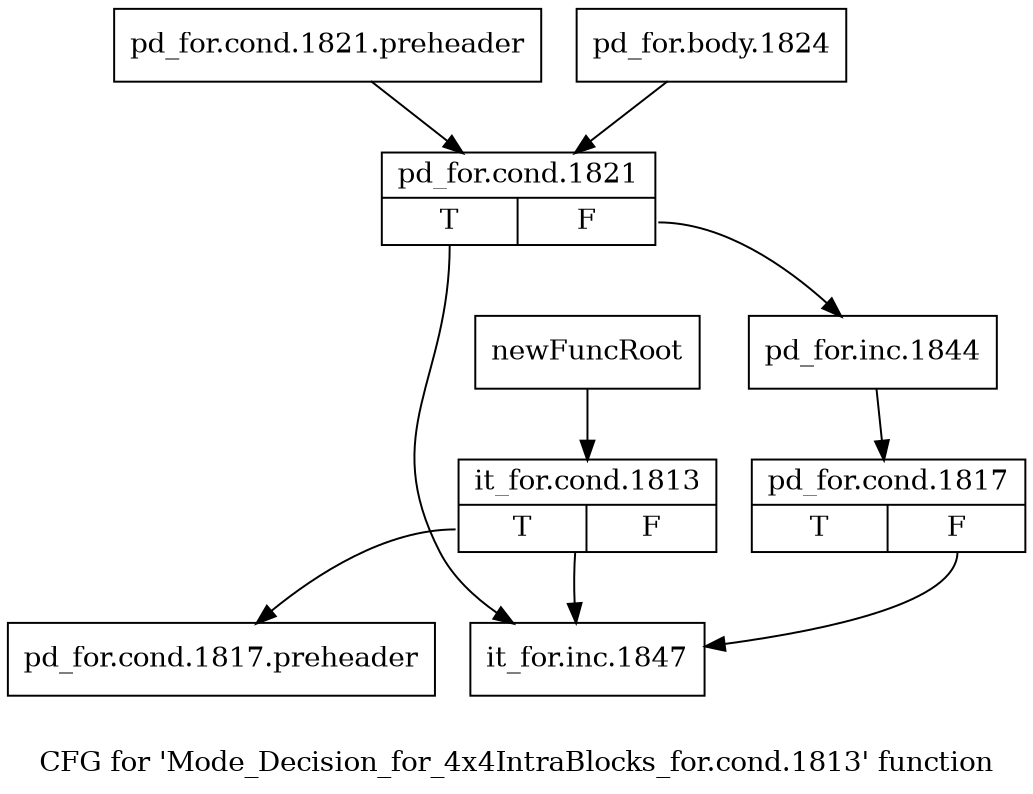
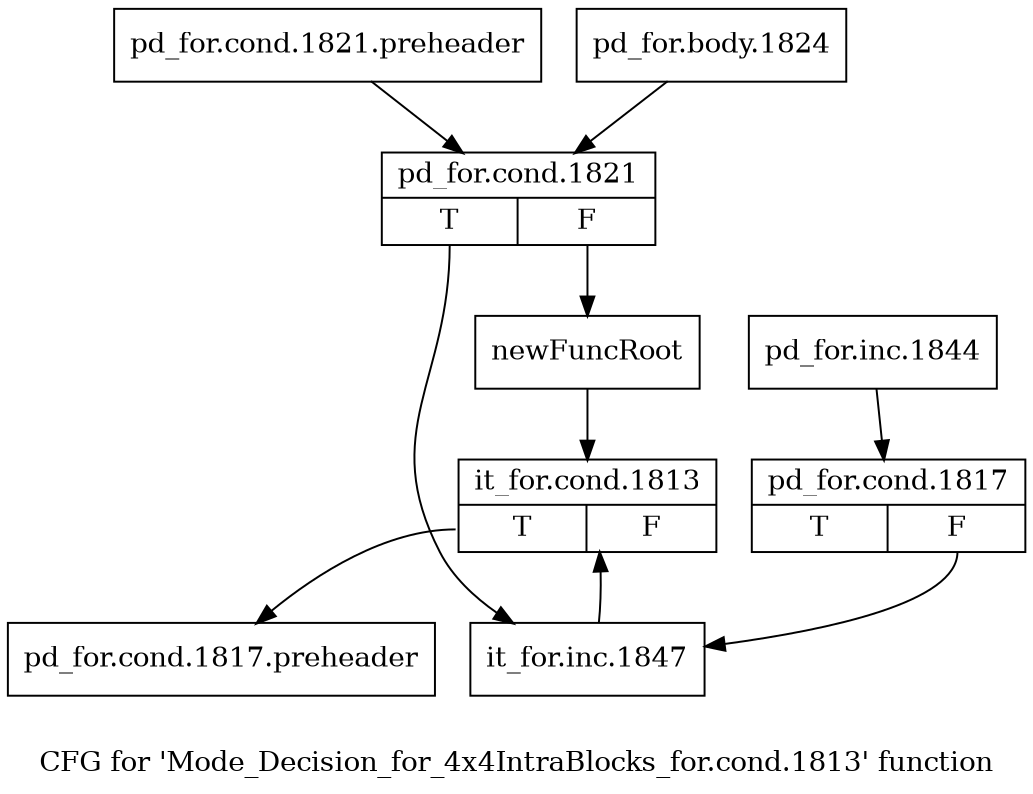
(749, 248) -> (587, 271)
(574, 578) -> (601, 597)
